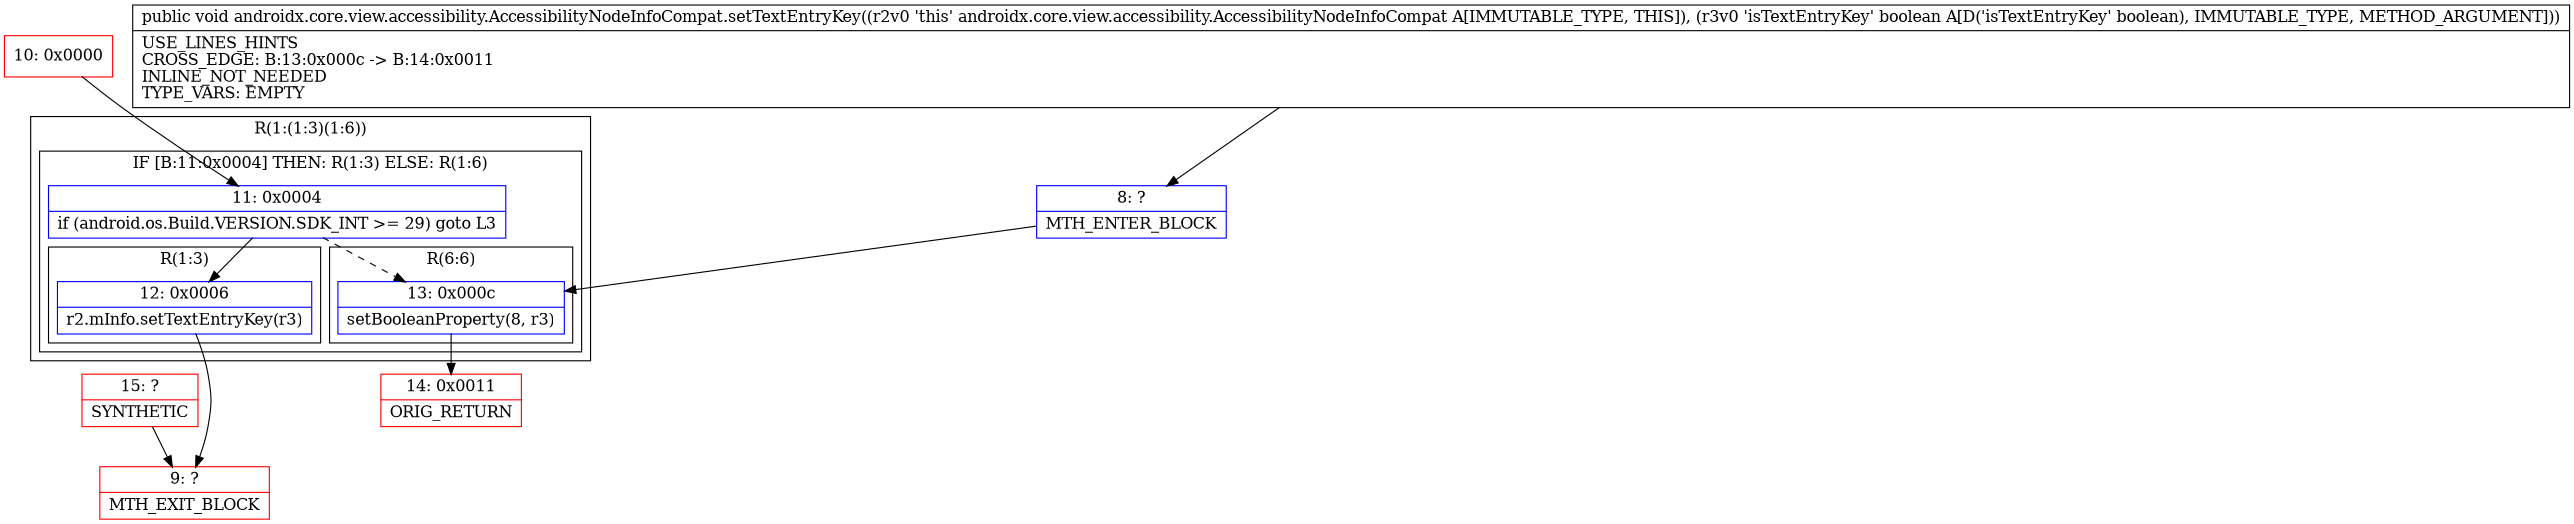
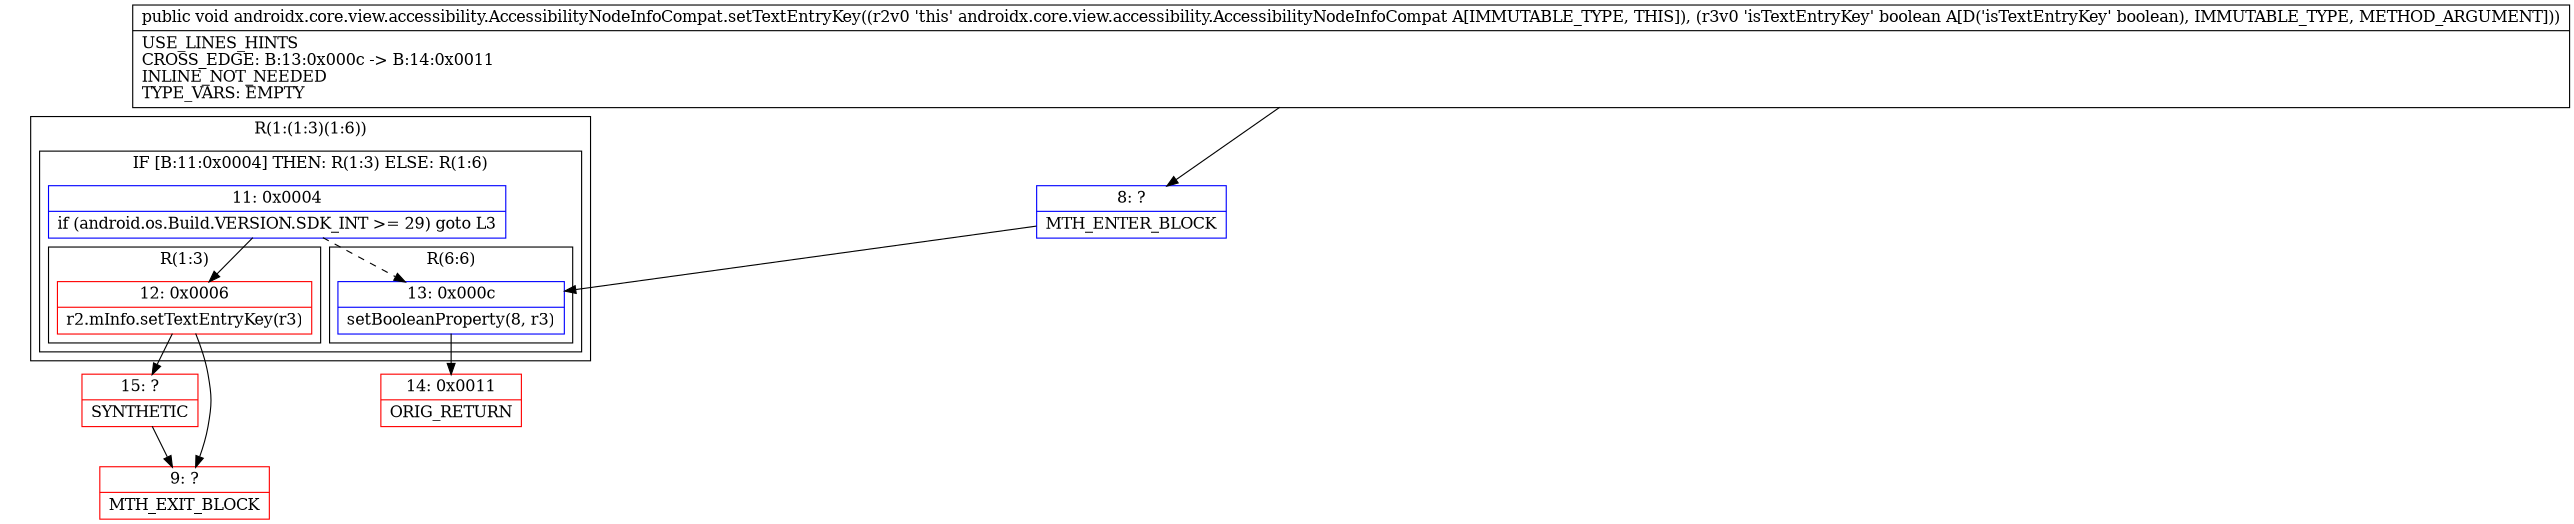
(59, 56) -> none
(185, 308) -> (185, 308)
none -> (165, 349)
